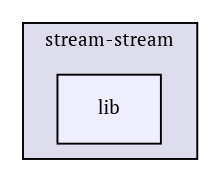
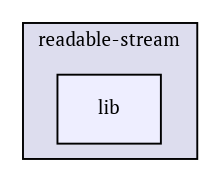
(110, 41) -> (110, 41)
